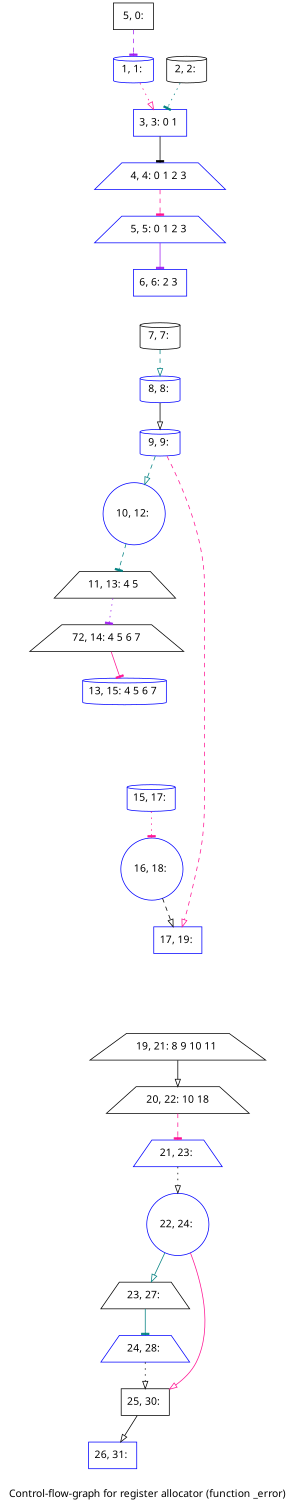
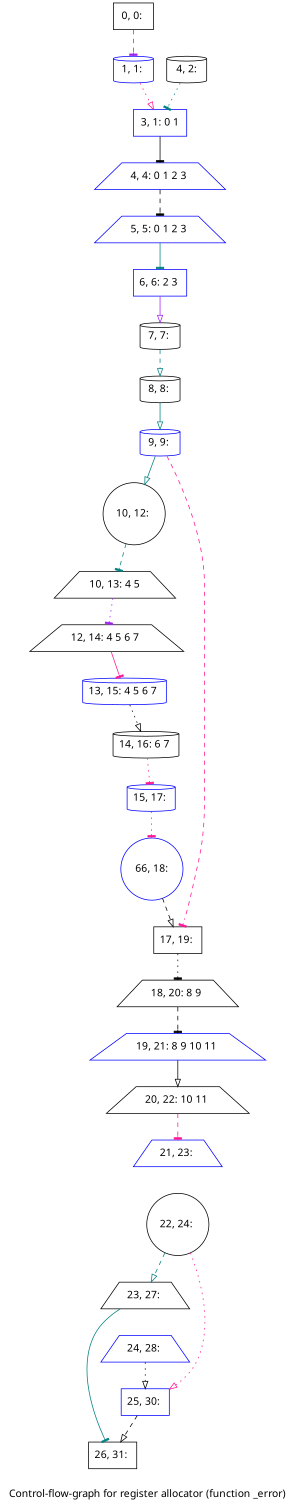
(133, 16) -> (133, 16)
(187, 70) -> (187, 70)
(160, 123) -> (160, 123)
(160, 201) -> (160, 201)
(160, 254) -> (160, 254)
none -> (160, 306)
(160, 389) -> (160, 389)
(160, 412) -> (160, 412)
(151, 467) -> (151, 467)
(134, 514) -> (134, 514)
(115, 585) -> (115, 585)
(107, 638) -> (107, 638)
(204, 686) -> (204, 686)
none -> (146, 745)
(152, 869) -> (152, 869)
(178, 940) -> (178, 940)
none -> (178, 993)
(178, 1047) -> (178, 1047)
(178, 1100) -> (178, 1100)
(178, 1176) -> none
(178, 1224) -> (178, 1224)
(160, 1264) -> (160, 1264)
(145, 1320) -> (87, 1369)
(205, 1323) -> (205, 1323)
(145, 1402) -> (145, 1402)
(131, 1426) -> (131, 1426)
(113, 1455) -> (113, 1455)
